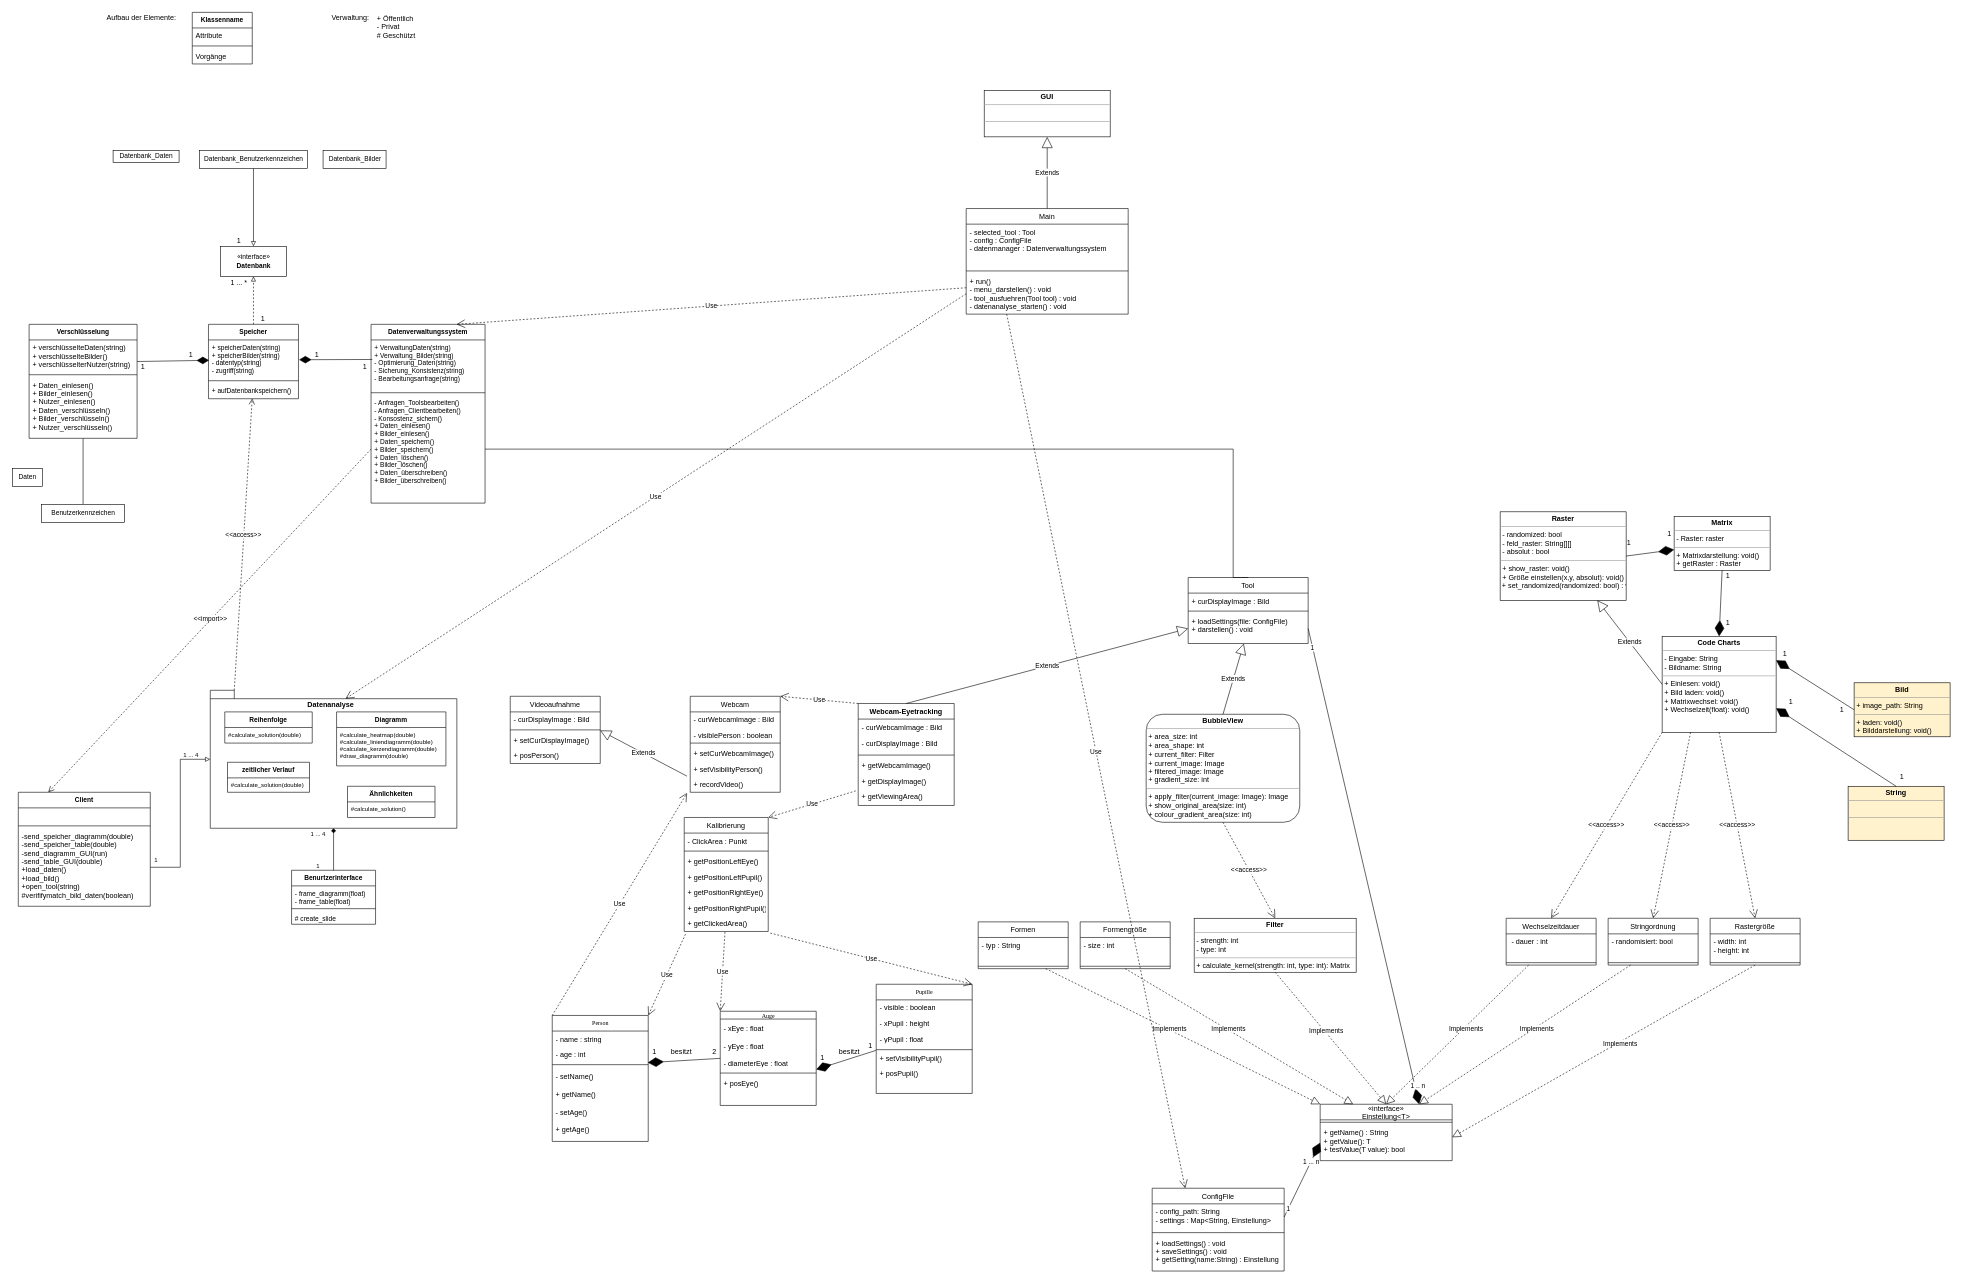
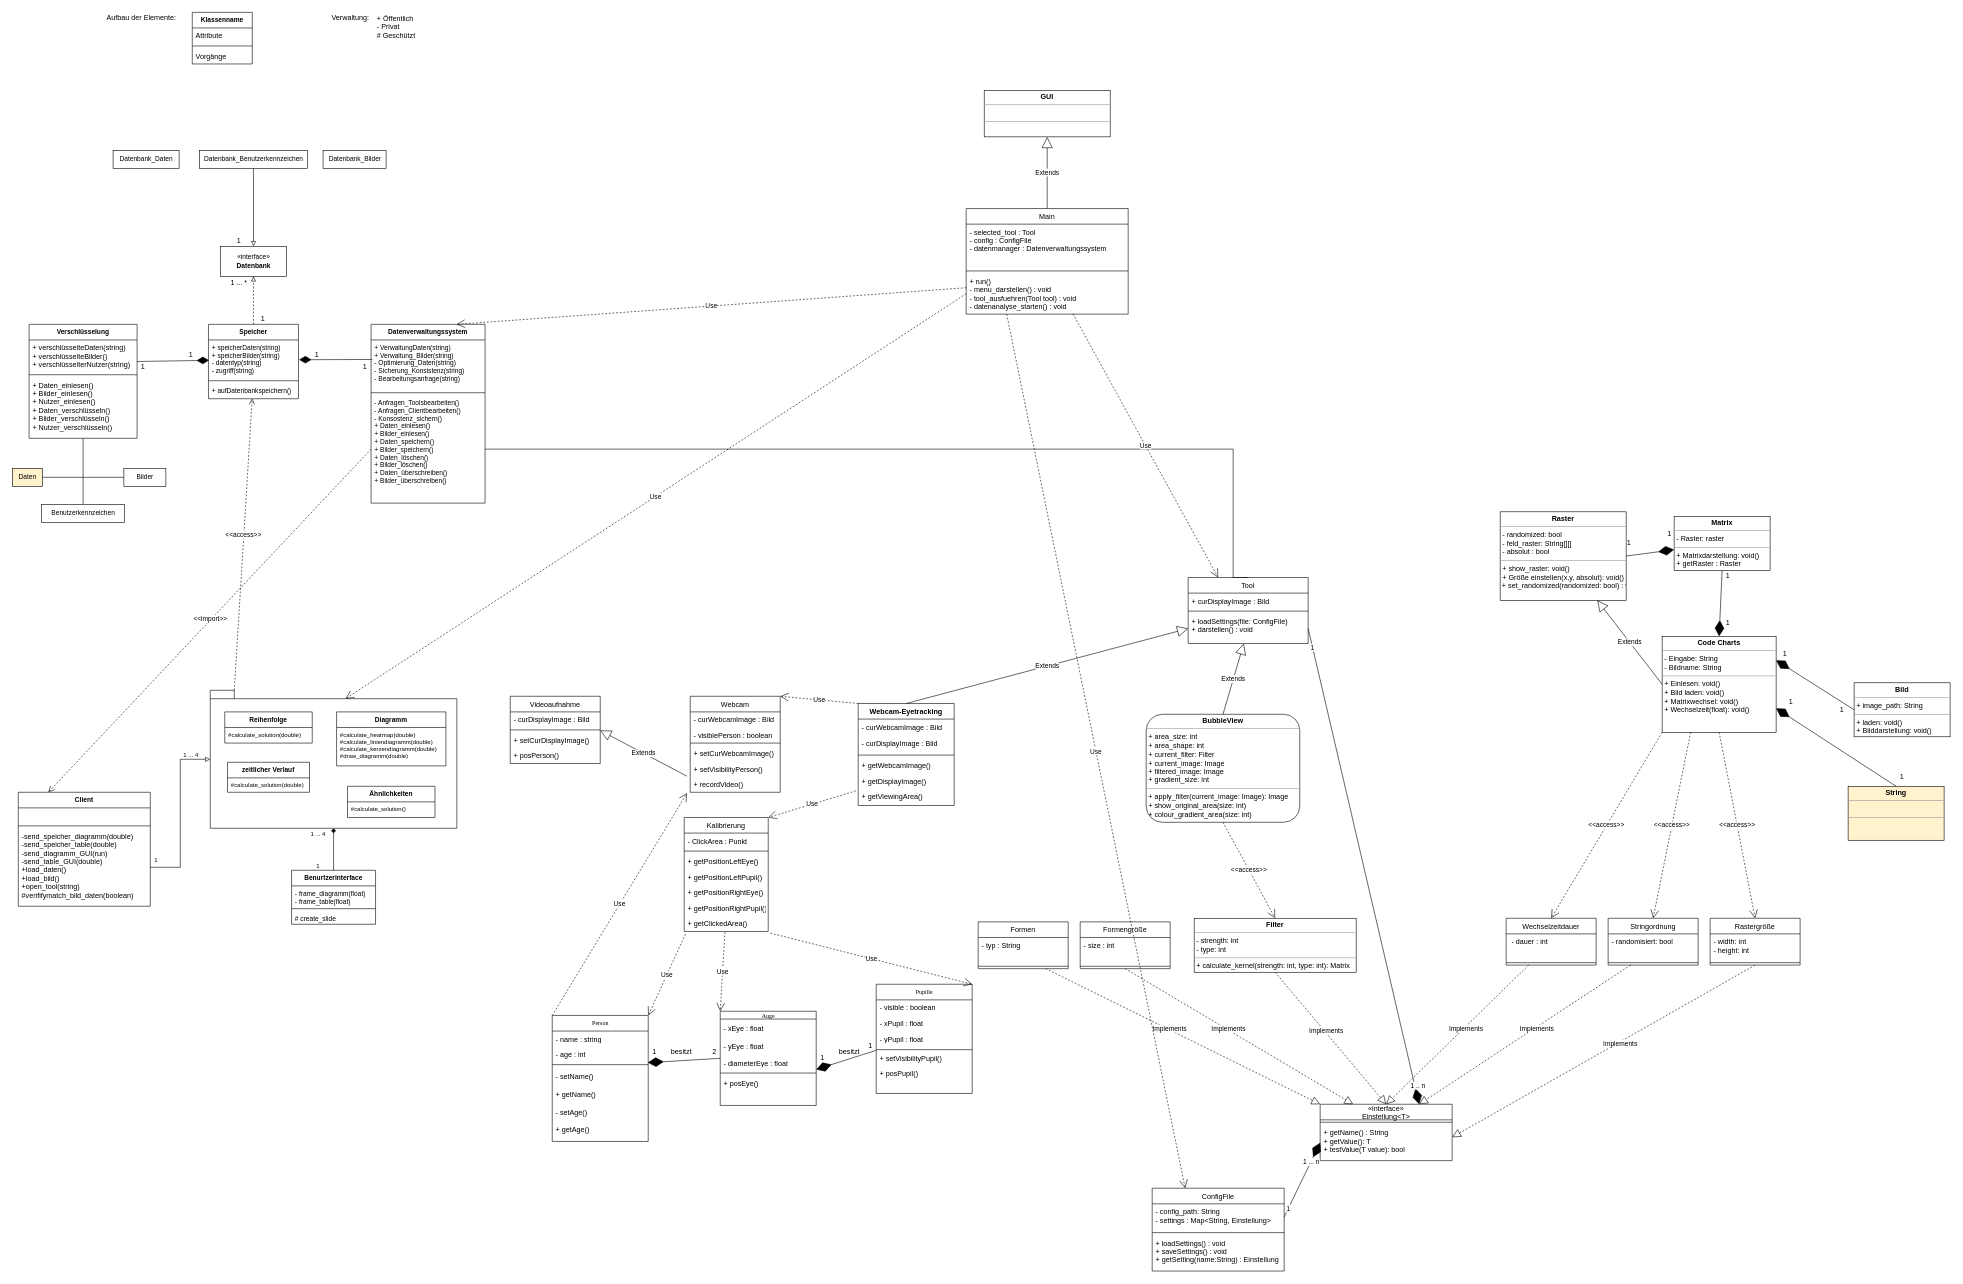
(146, 156) -> (146, 159)
(27, 477) -> (27, 477)
none -> (85, 477)
none -> (145, 477)
none -> (1171, 491)
(331, 704) -> none
(1902, 710) -> (1902, 710)
(908, 1024) -> (906, 1024)
